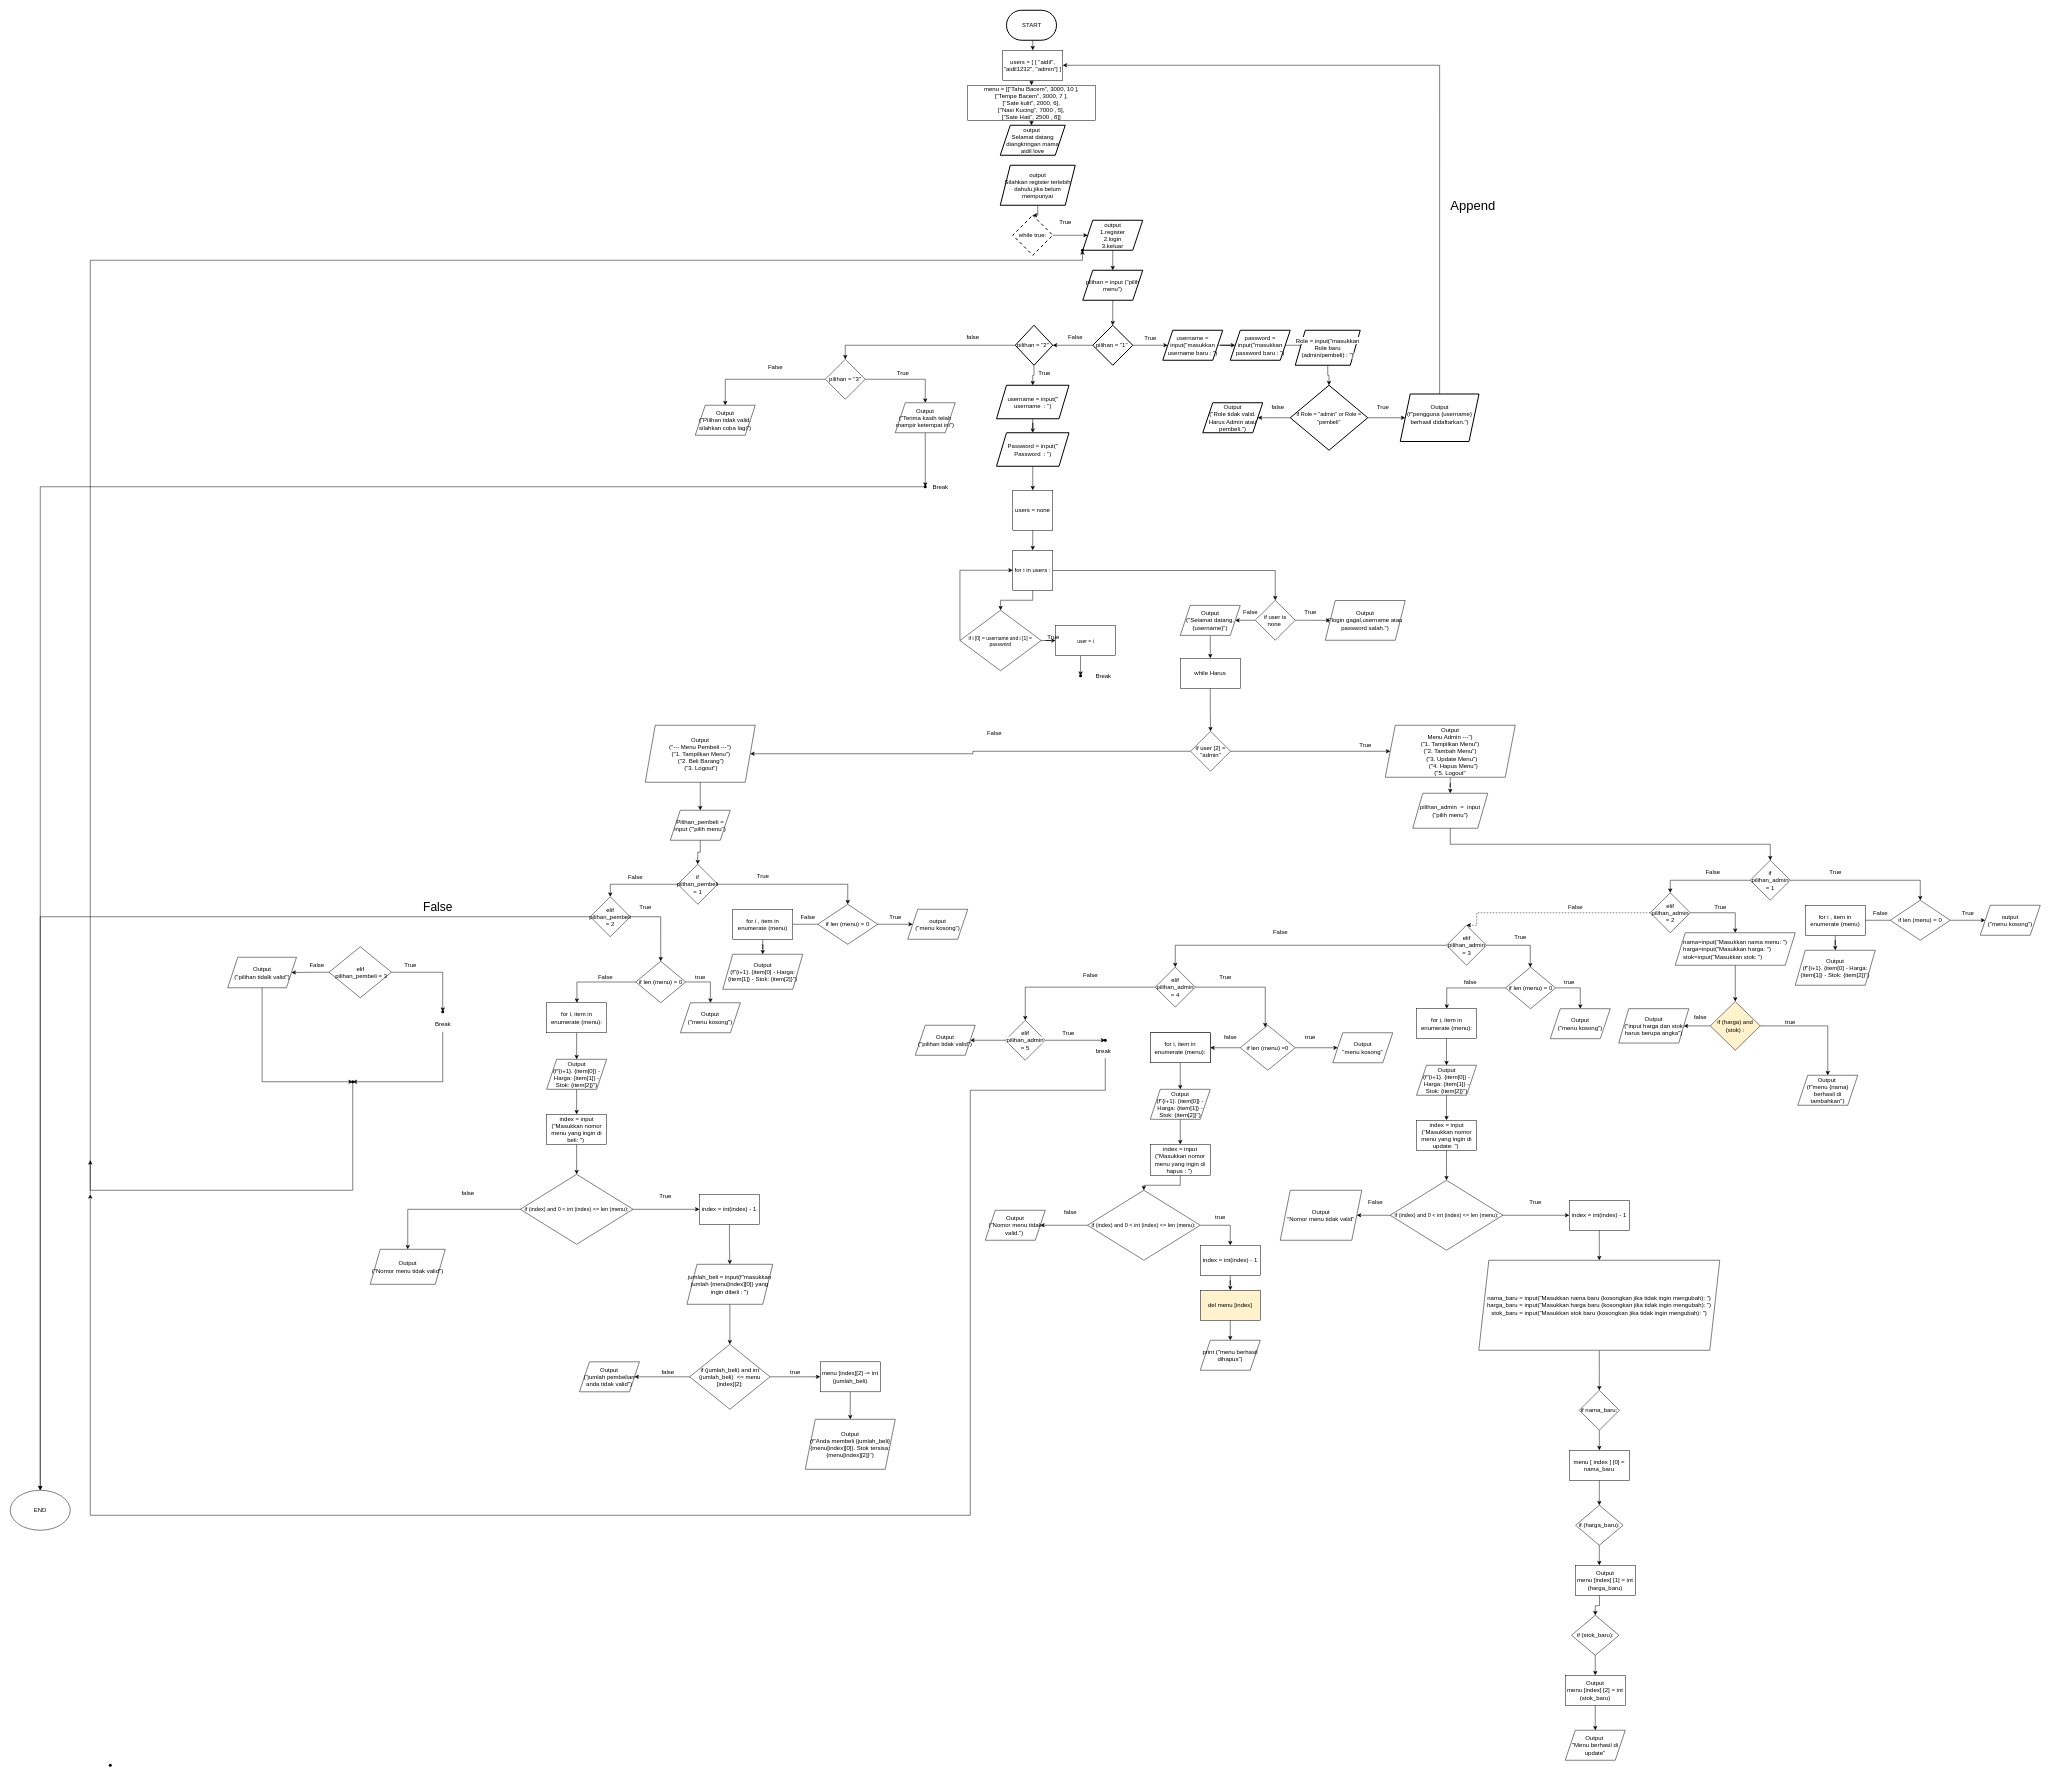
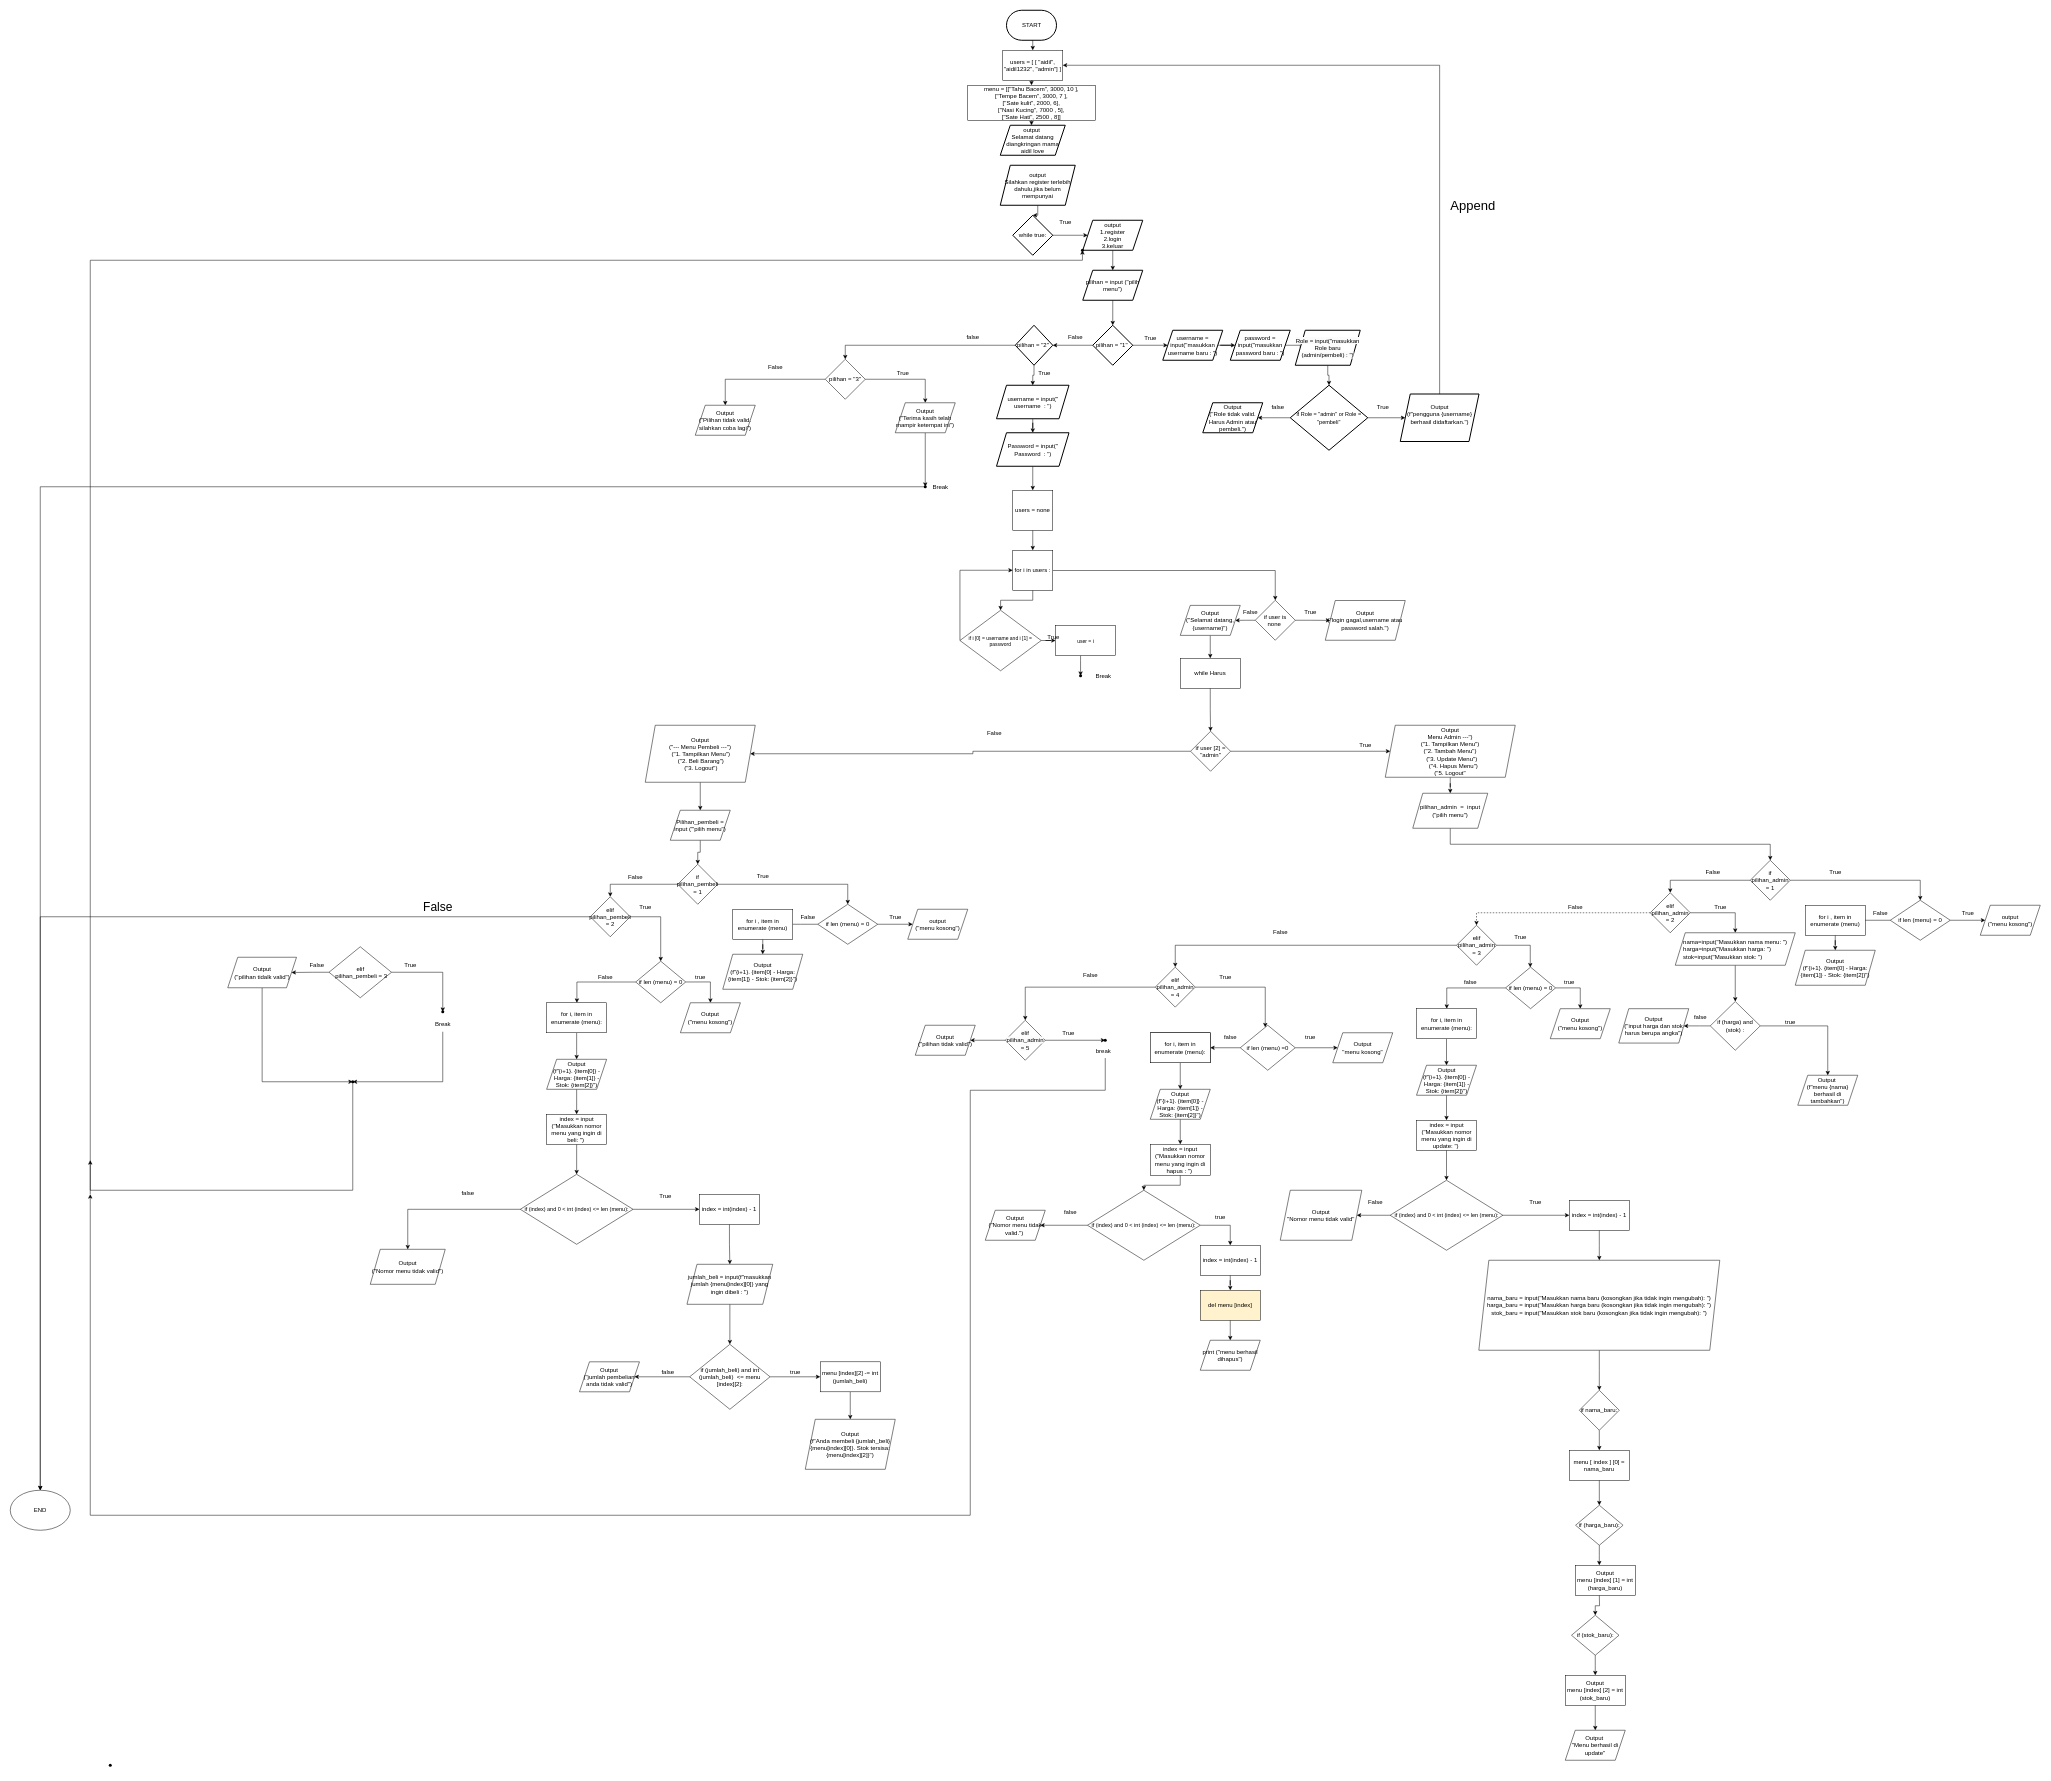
(1033, 235) -> (1033, 235)
(1467, 945) -> (1477, 945)
(1735, 1026) -> (1735, 1026)
